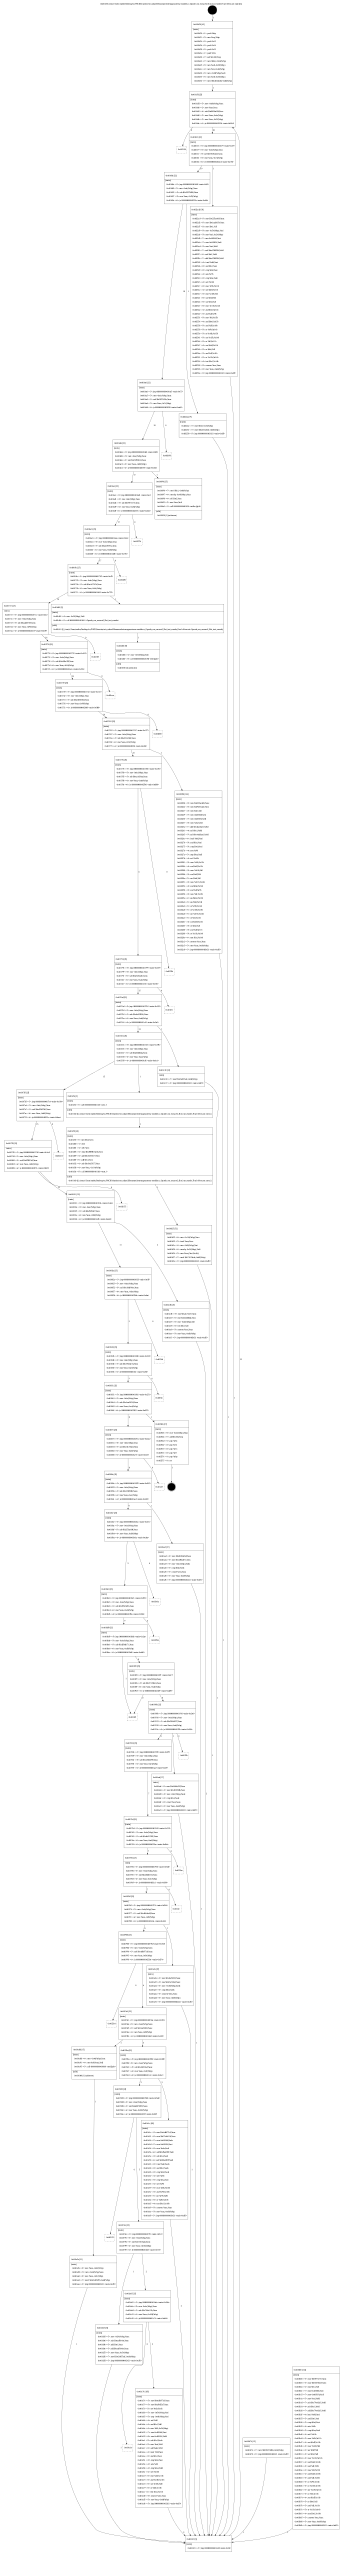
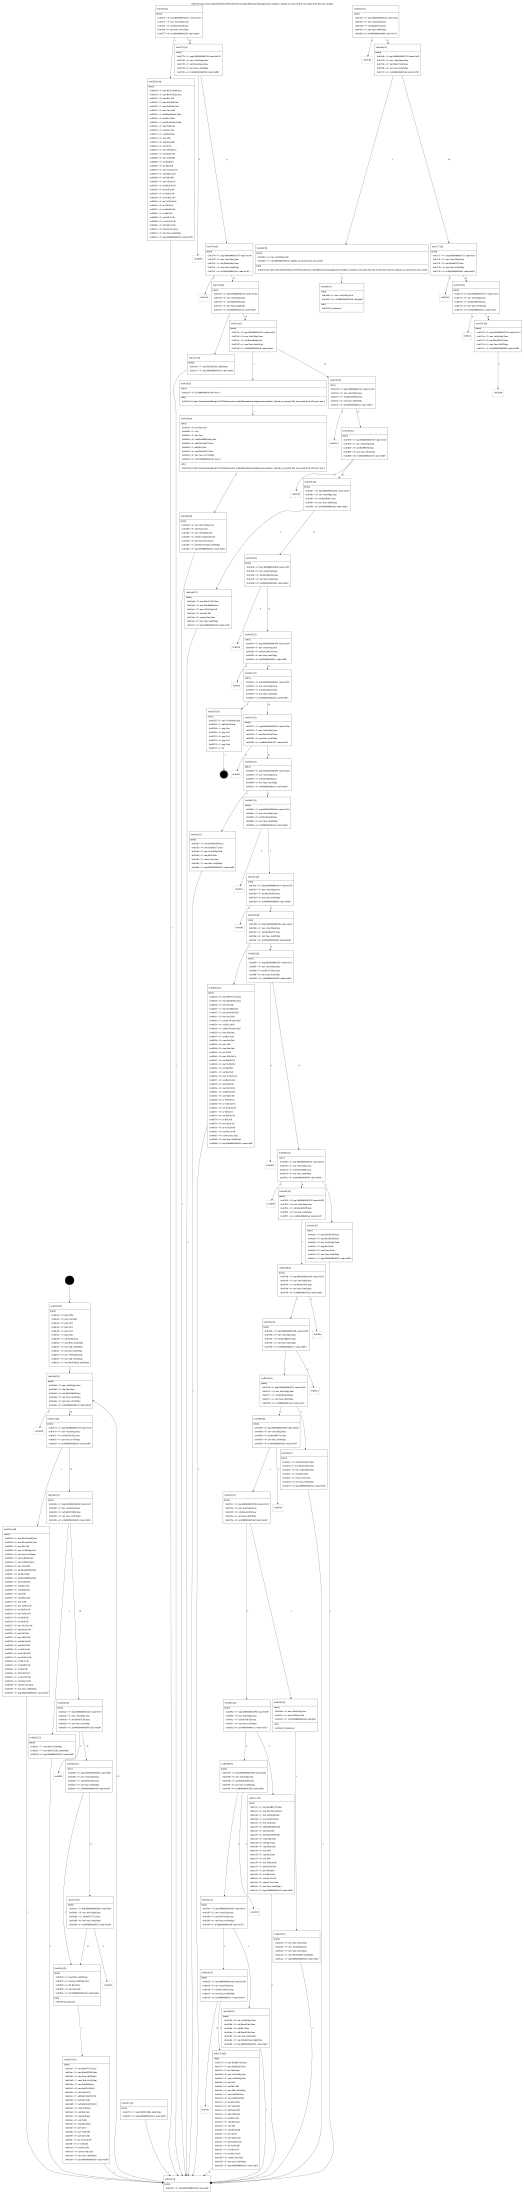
(118, 520) -> (84, 1946)
(102, 714) -> none
(124, 1685) -> (240, 963)
none -> (86, 2110)
